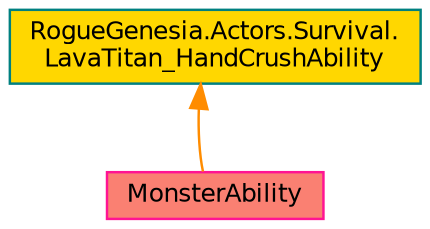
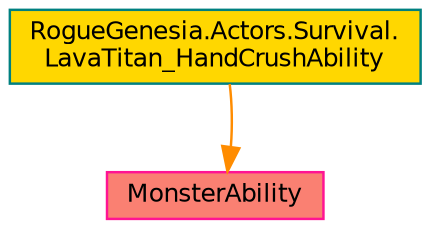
(199, 140) -> (232, 115)
